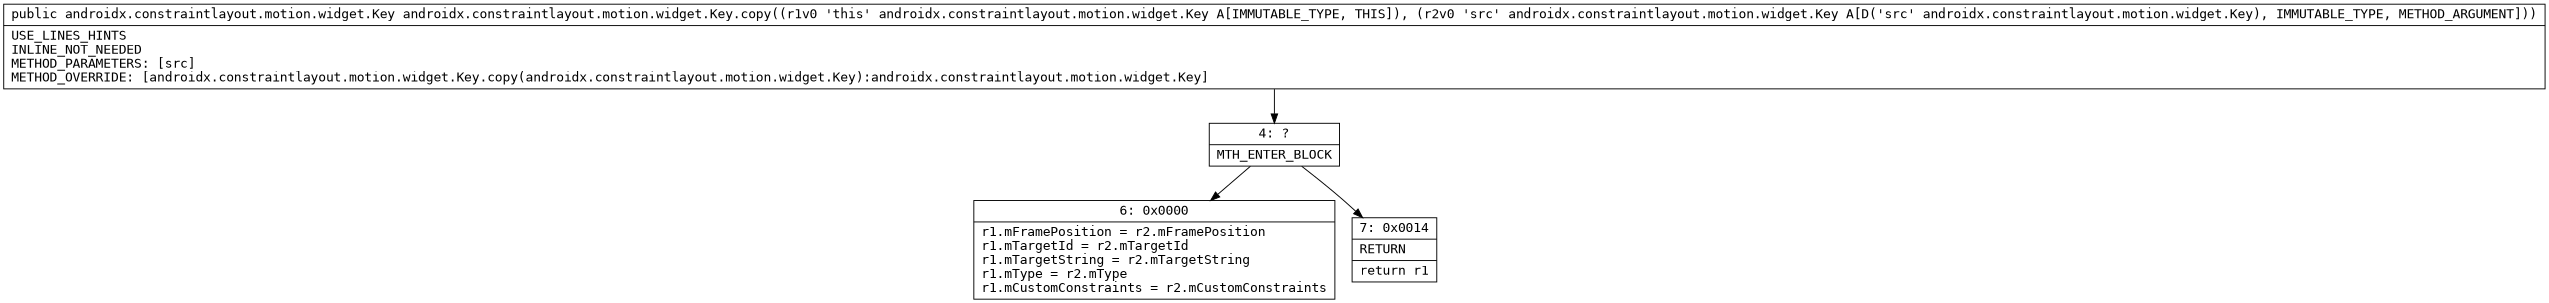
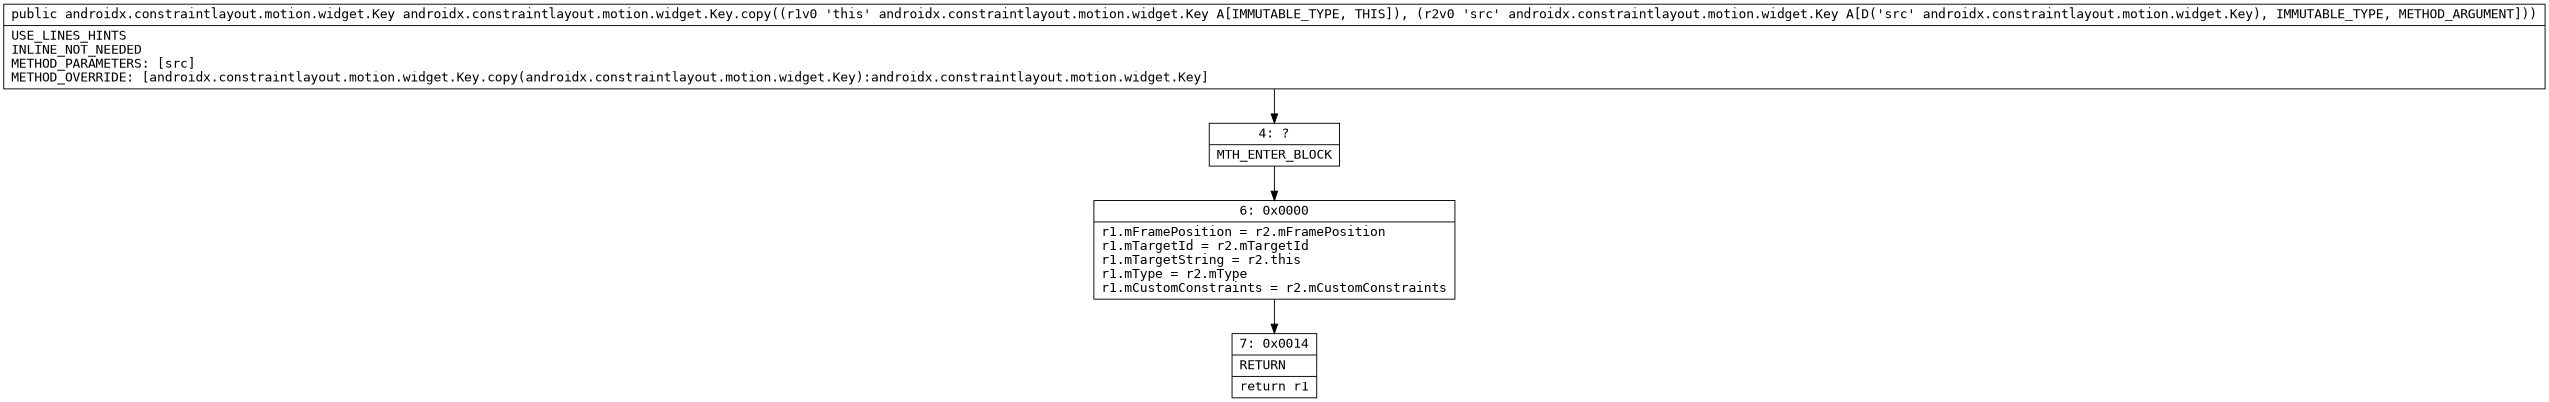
(1329, 188) -> (1274, 312)
(1116, 260) -> (1201, 260)
